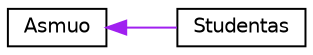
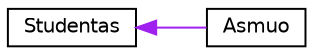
(152, 28) -> (181, 28)
